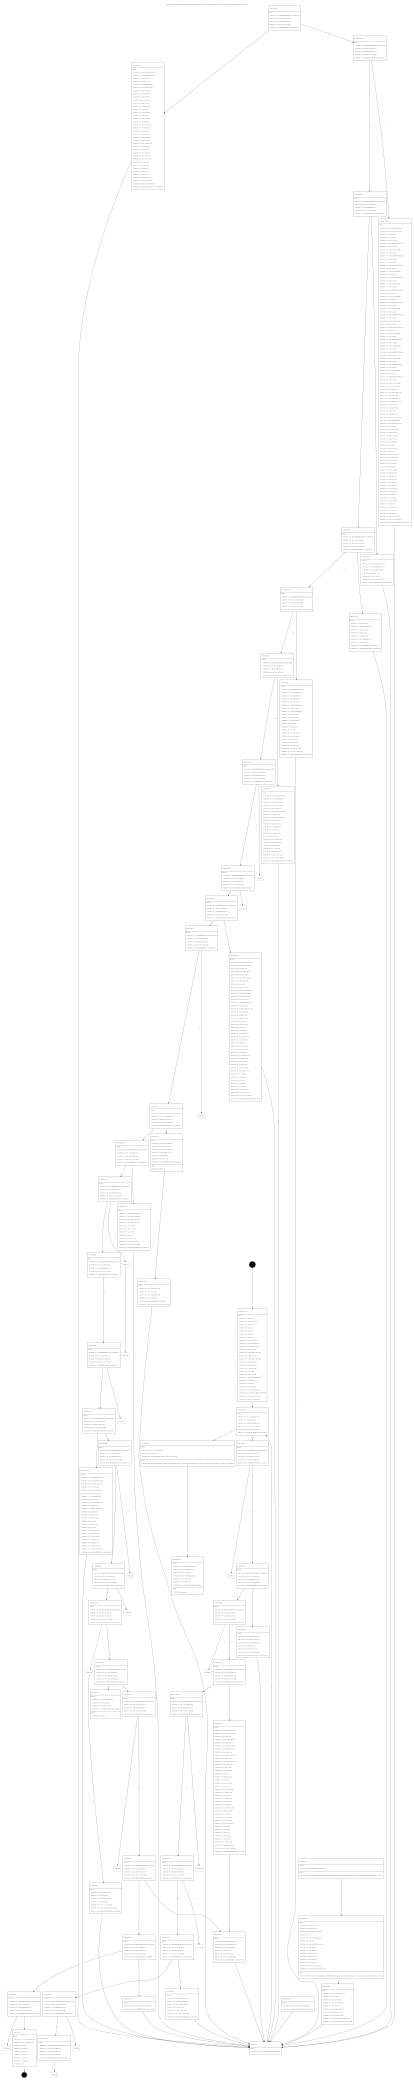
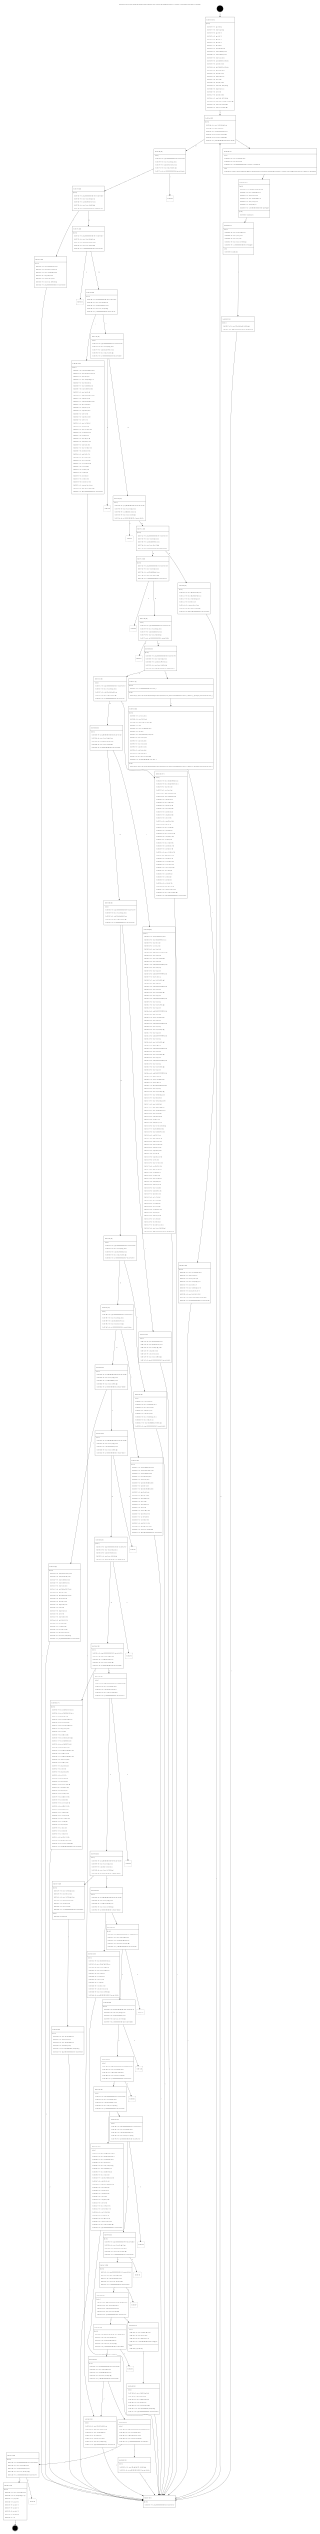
none -> (238, 239)
none -> (160, 658)
(126, 1309) -> (131, 2045)
(93, 1779) -> (143, 2367)
